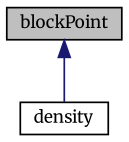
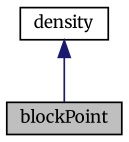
(64, 80) -> (64, 80)
